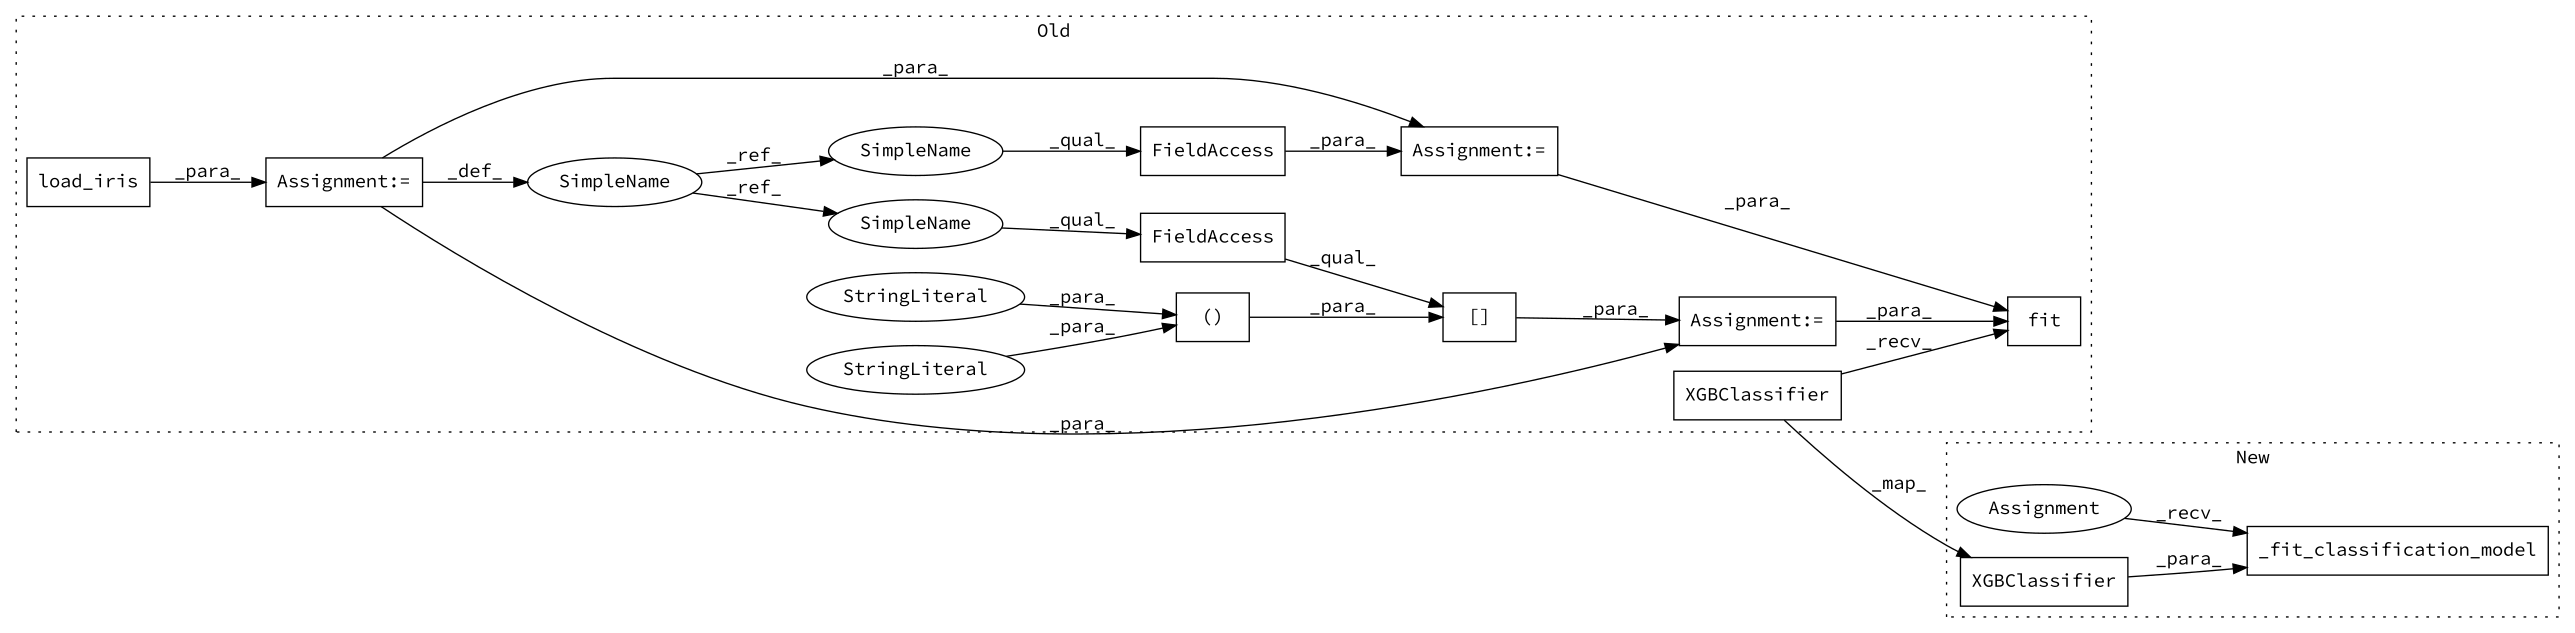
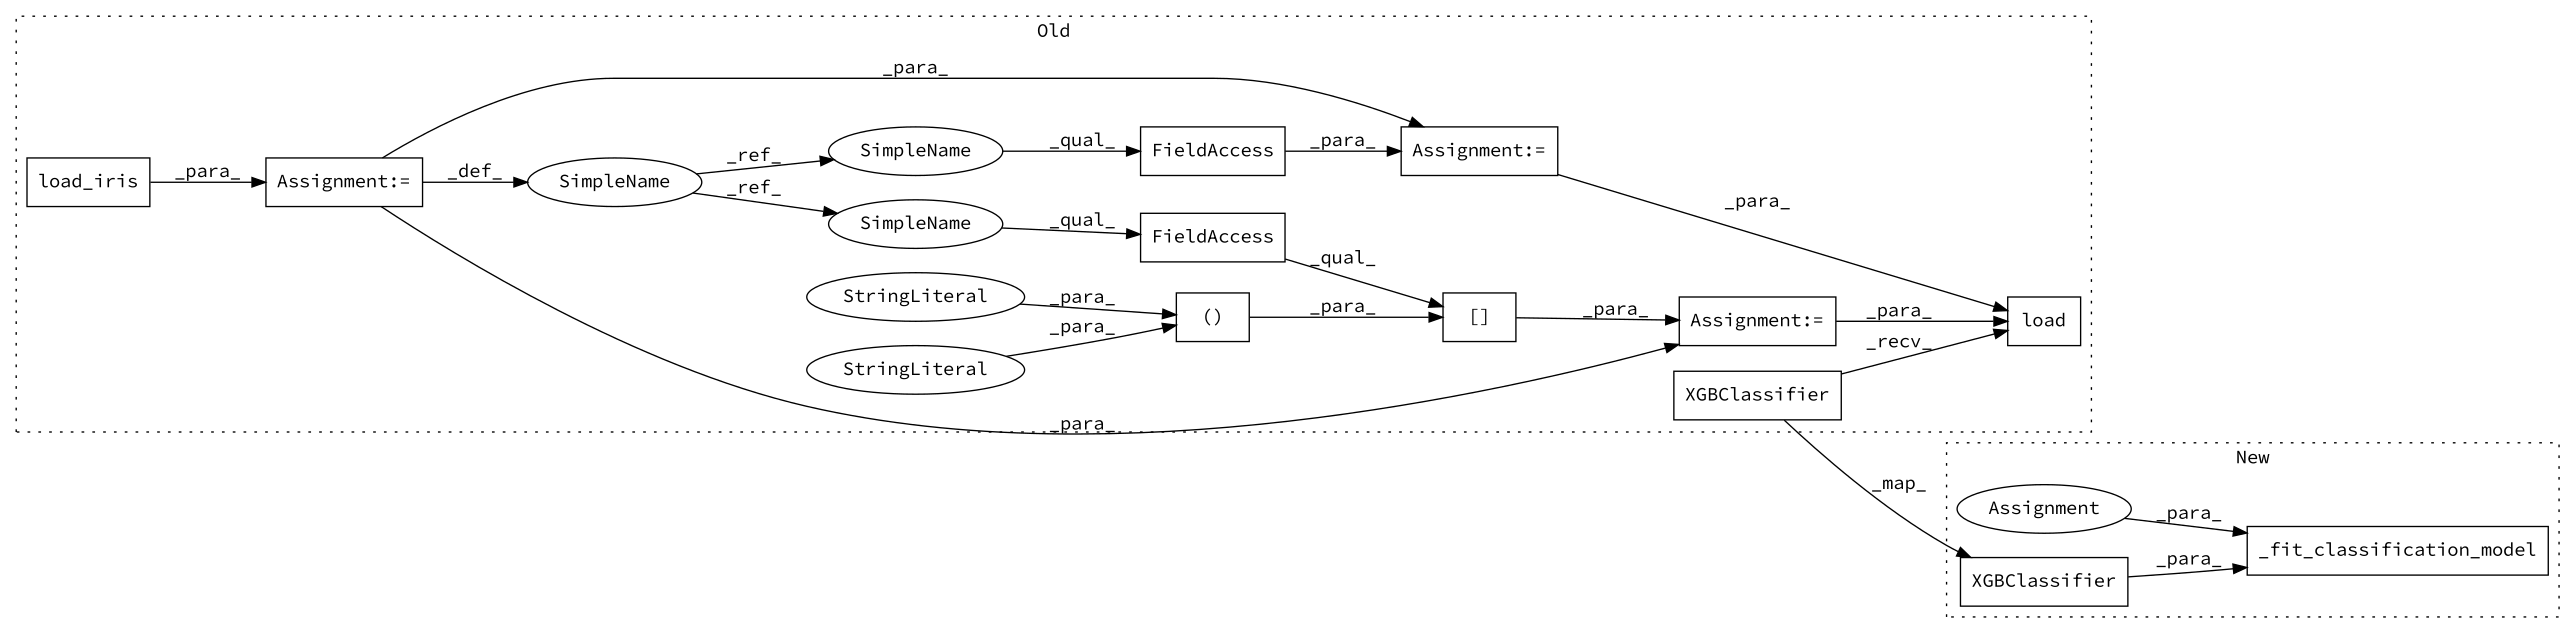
(2044, 321) -> (2044, 321)
(2189, 514) -> (2189, 514)
